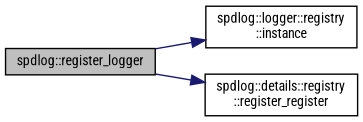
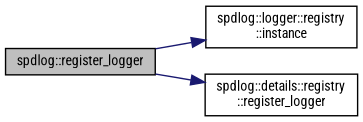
(281, 95) -> (281, 95)
